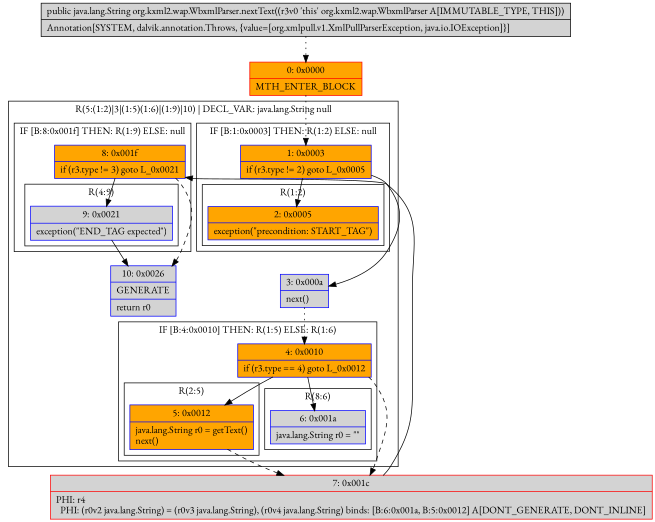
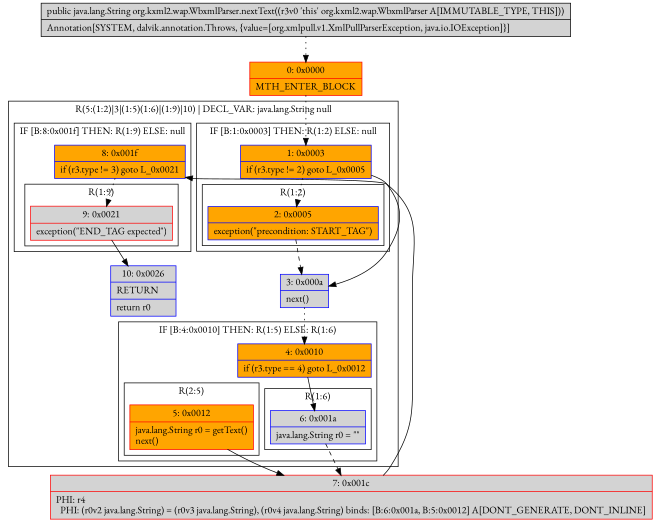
(112, 189) -> (112, 189)
(300, 189) -> (300, 189)
(101, 192) -> (101, 192)
(101, 223) -> (101, 223)
(186, 238) -> none
none -> (299, 256)
(143, 290) -> (138, 290)
(252, 389) -> none
(318, 397) -> (318, 397)
(387, 421) -> (332, 456)
(192, 427) -> (192, 427)
(252, 462) -> (252, 462)
